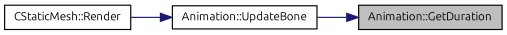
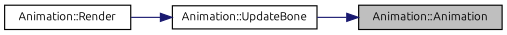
(68, 17) -> (68, 17)
(430, 17) -> (430, 17)
